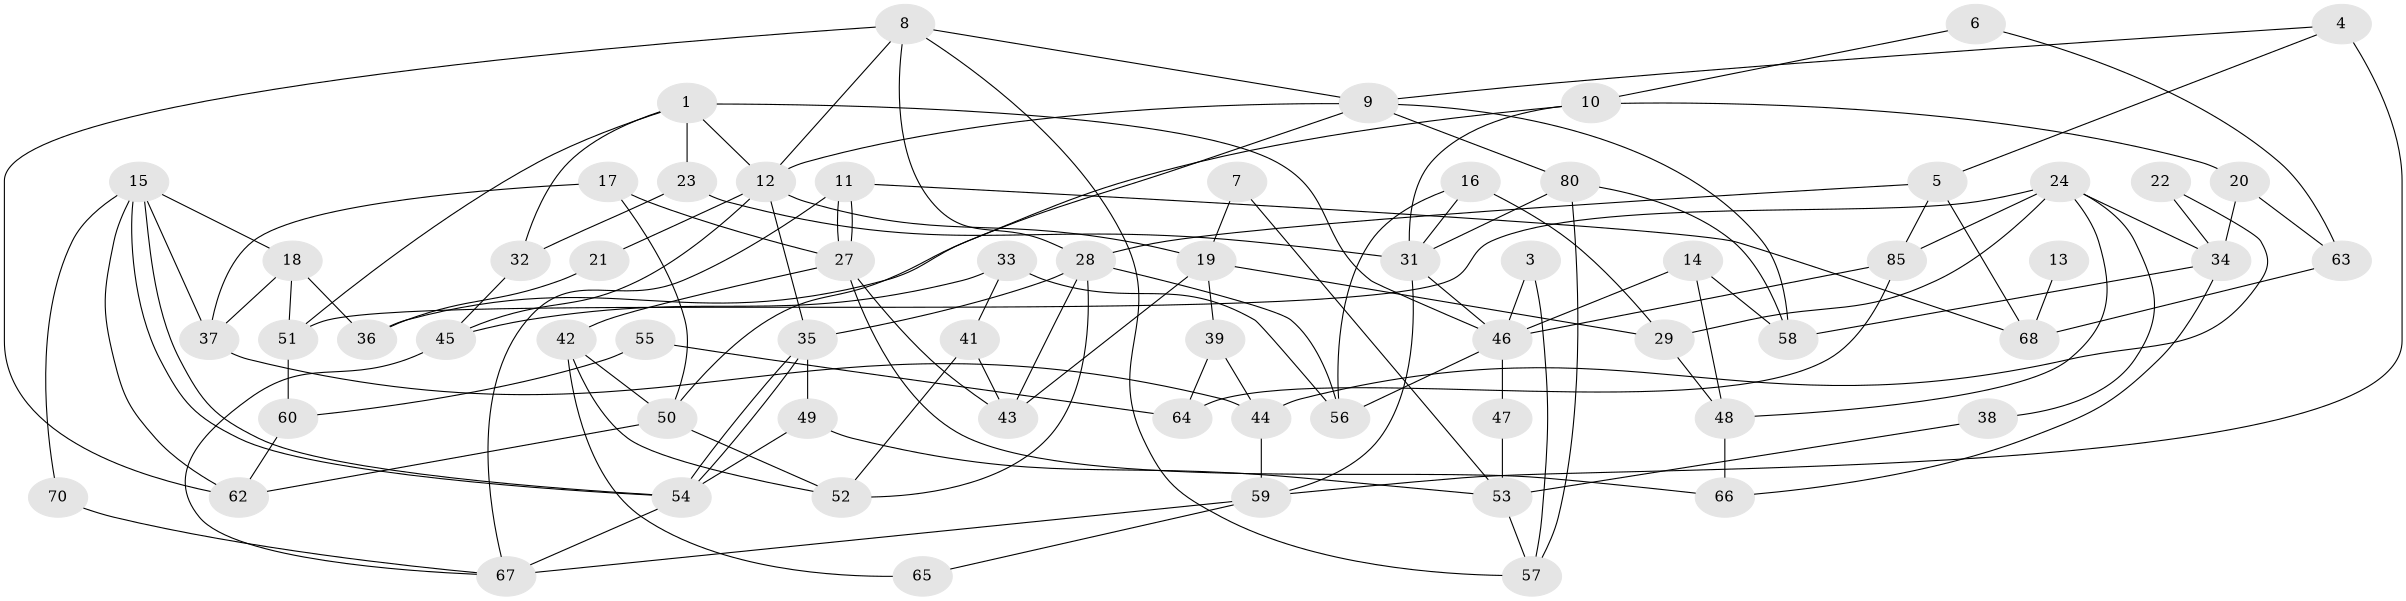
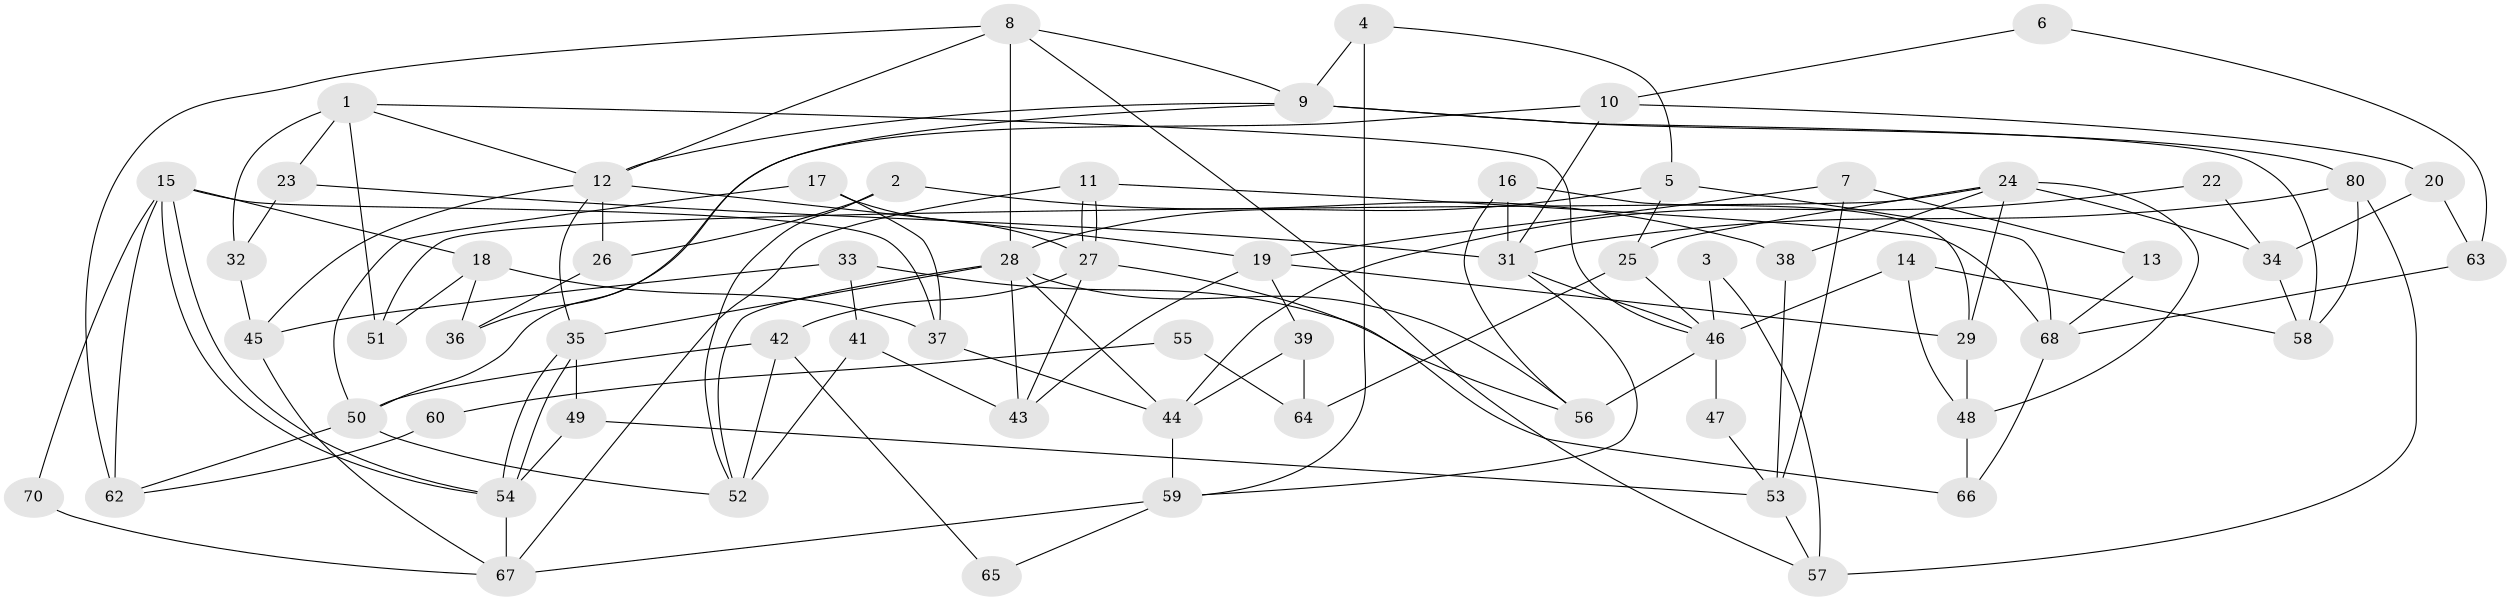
none -> (896, 182)
none -> (2012, 224)
(599, 261) -> (603, 261)
(1897, 261) -> (1628, 261)
none -> (1091, 340)
(288, 386) -> none
(2014, 443) -> (2015, 421)
